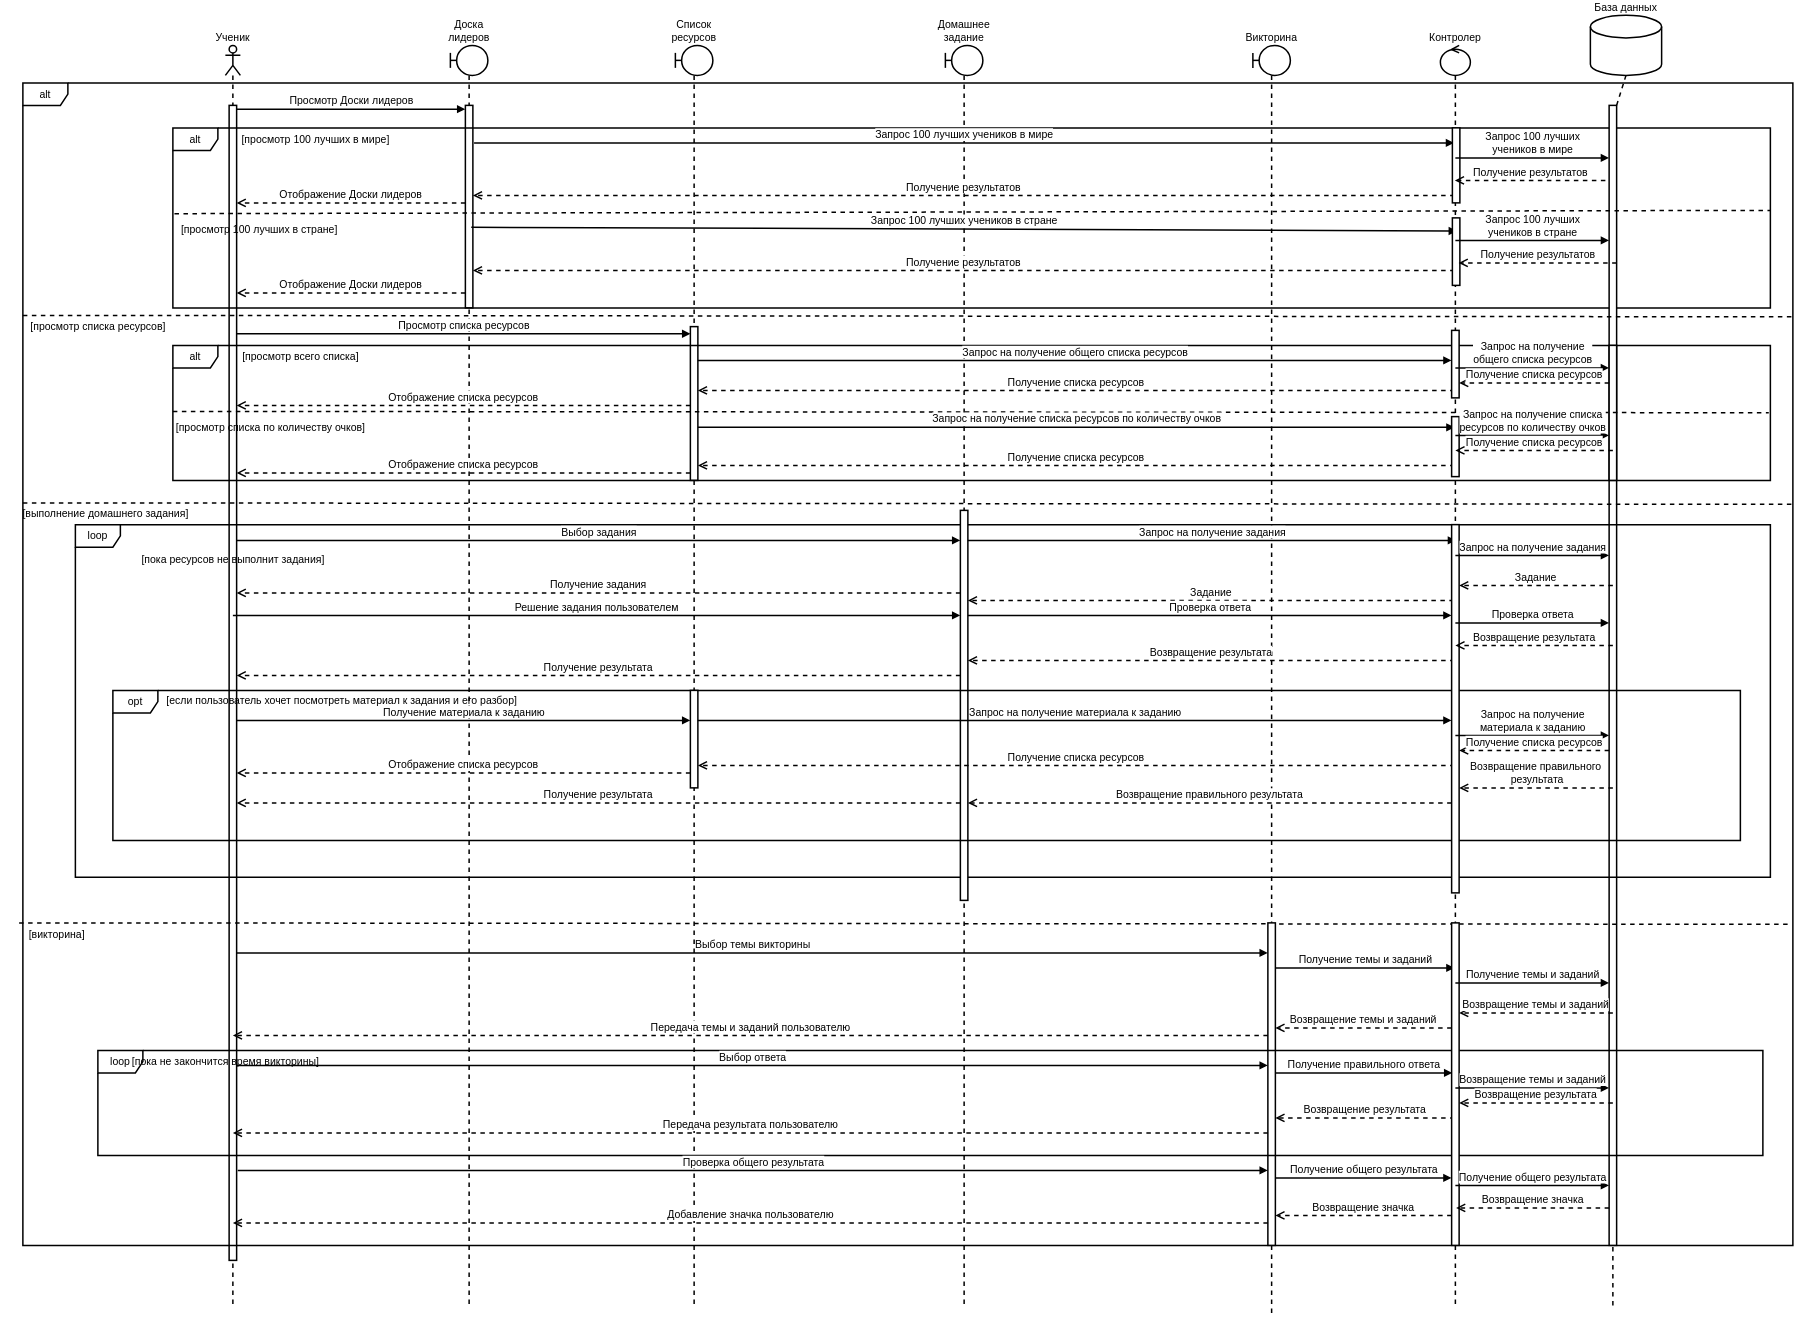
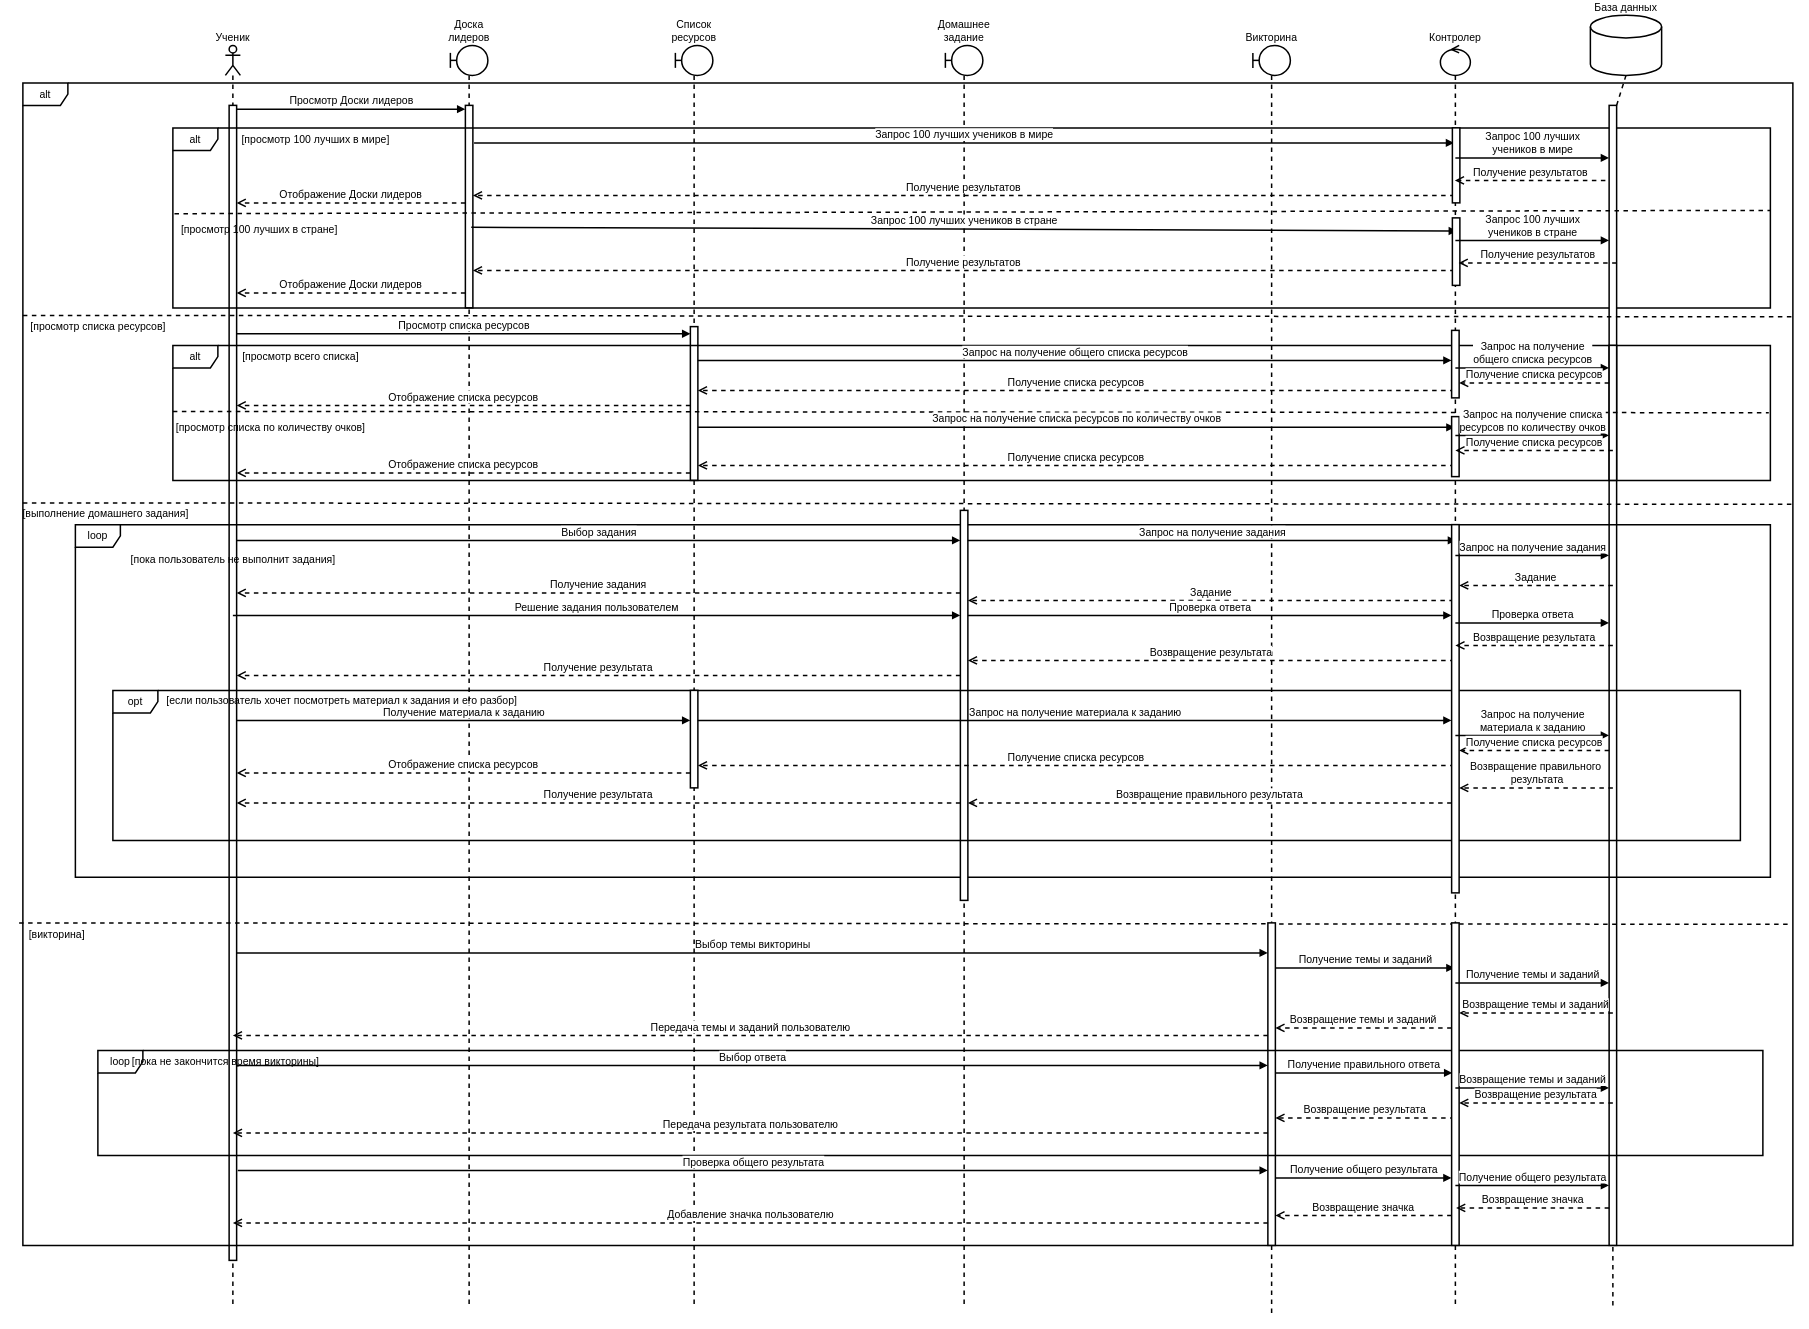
(233, 559) -> (233, 559)
